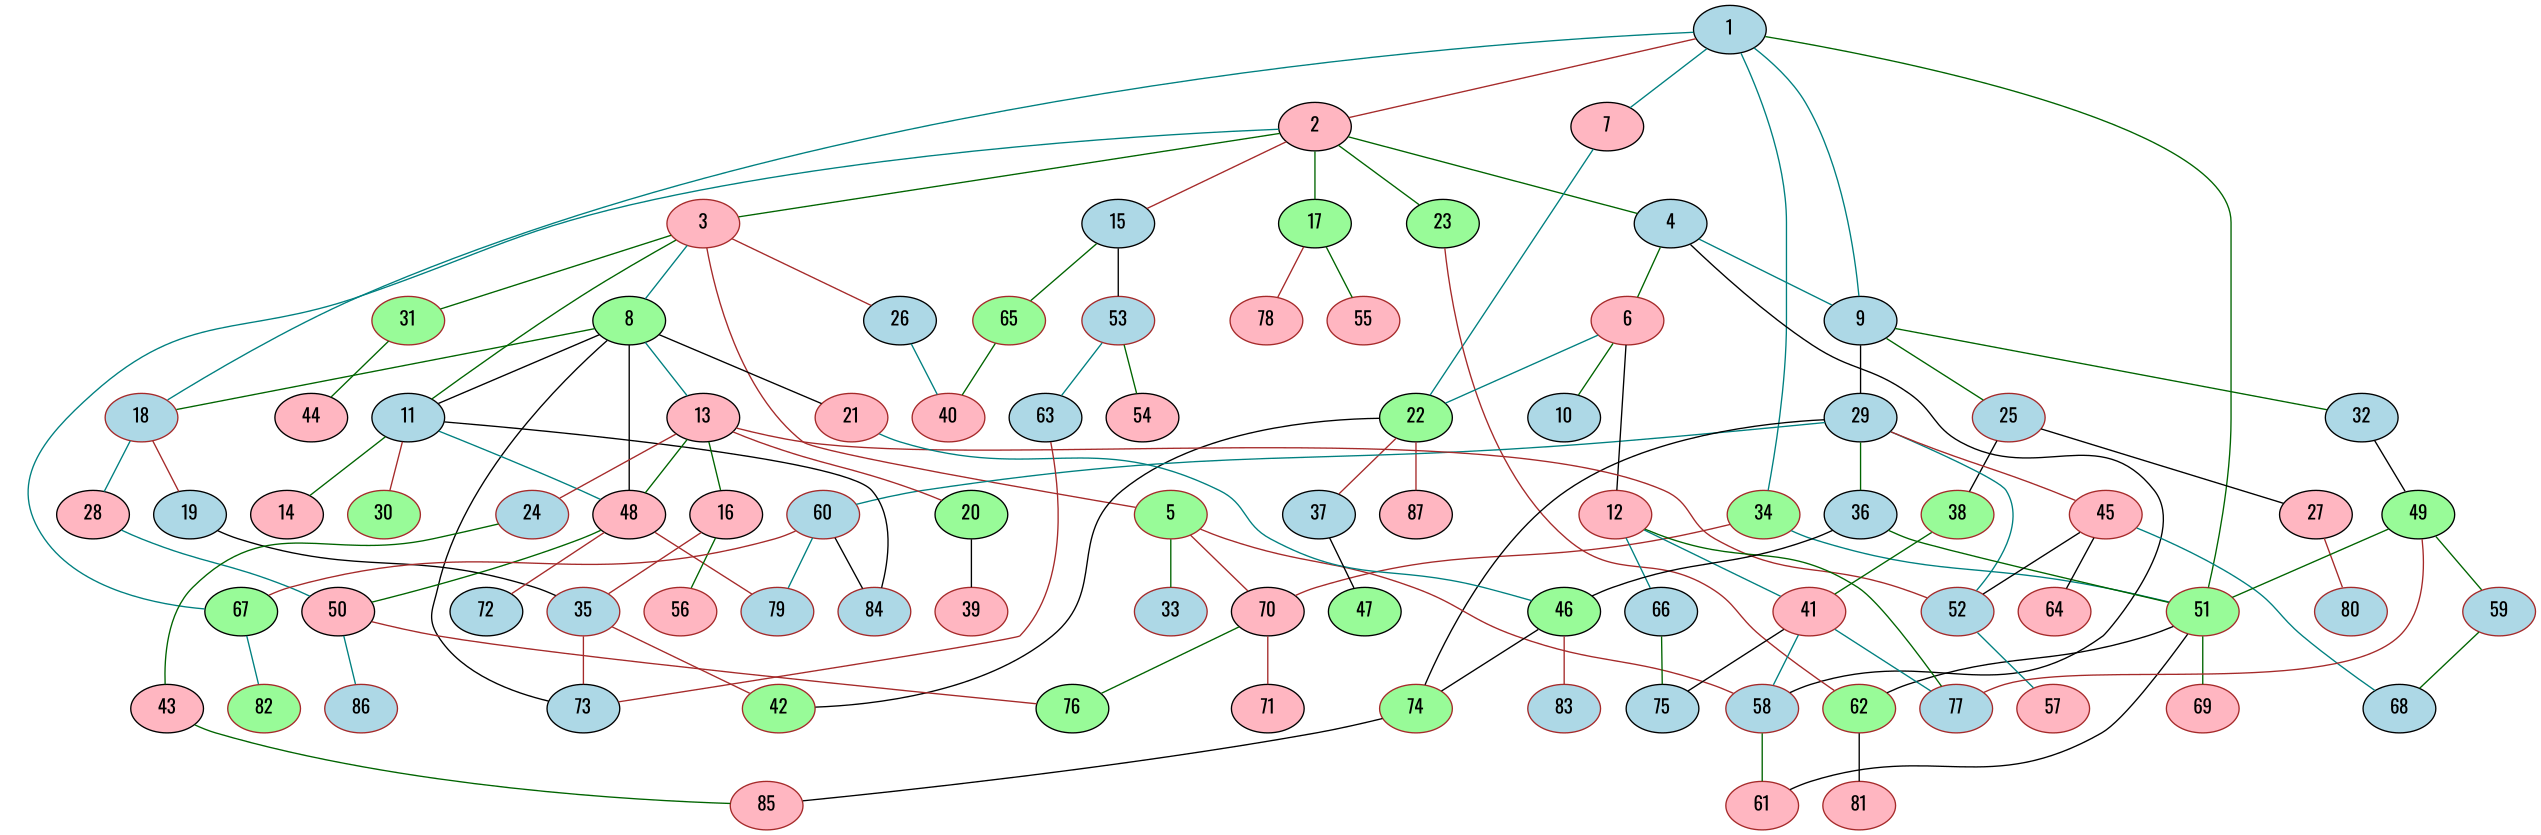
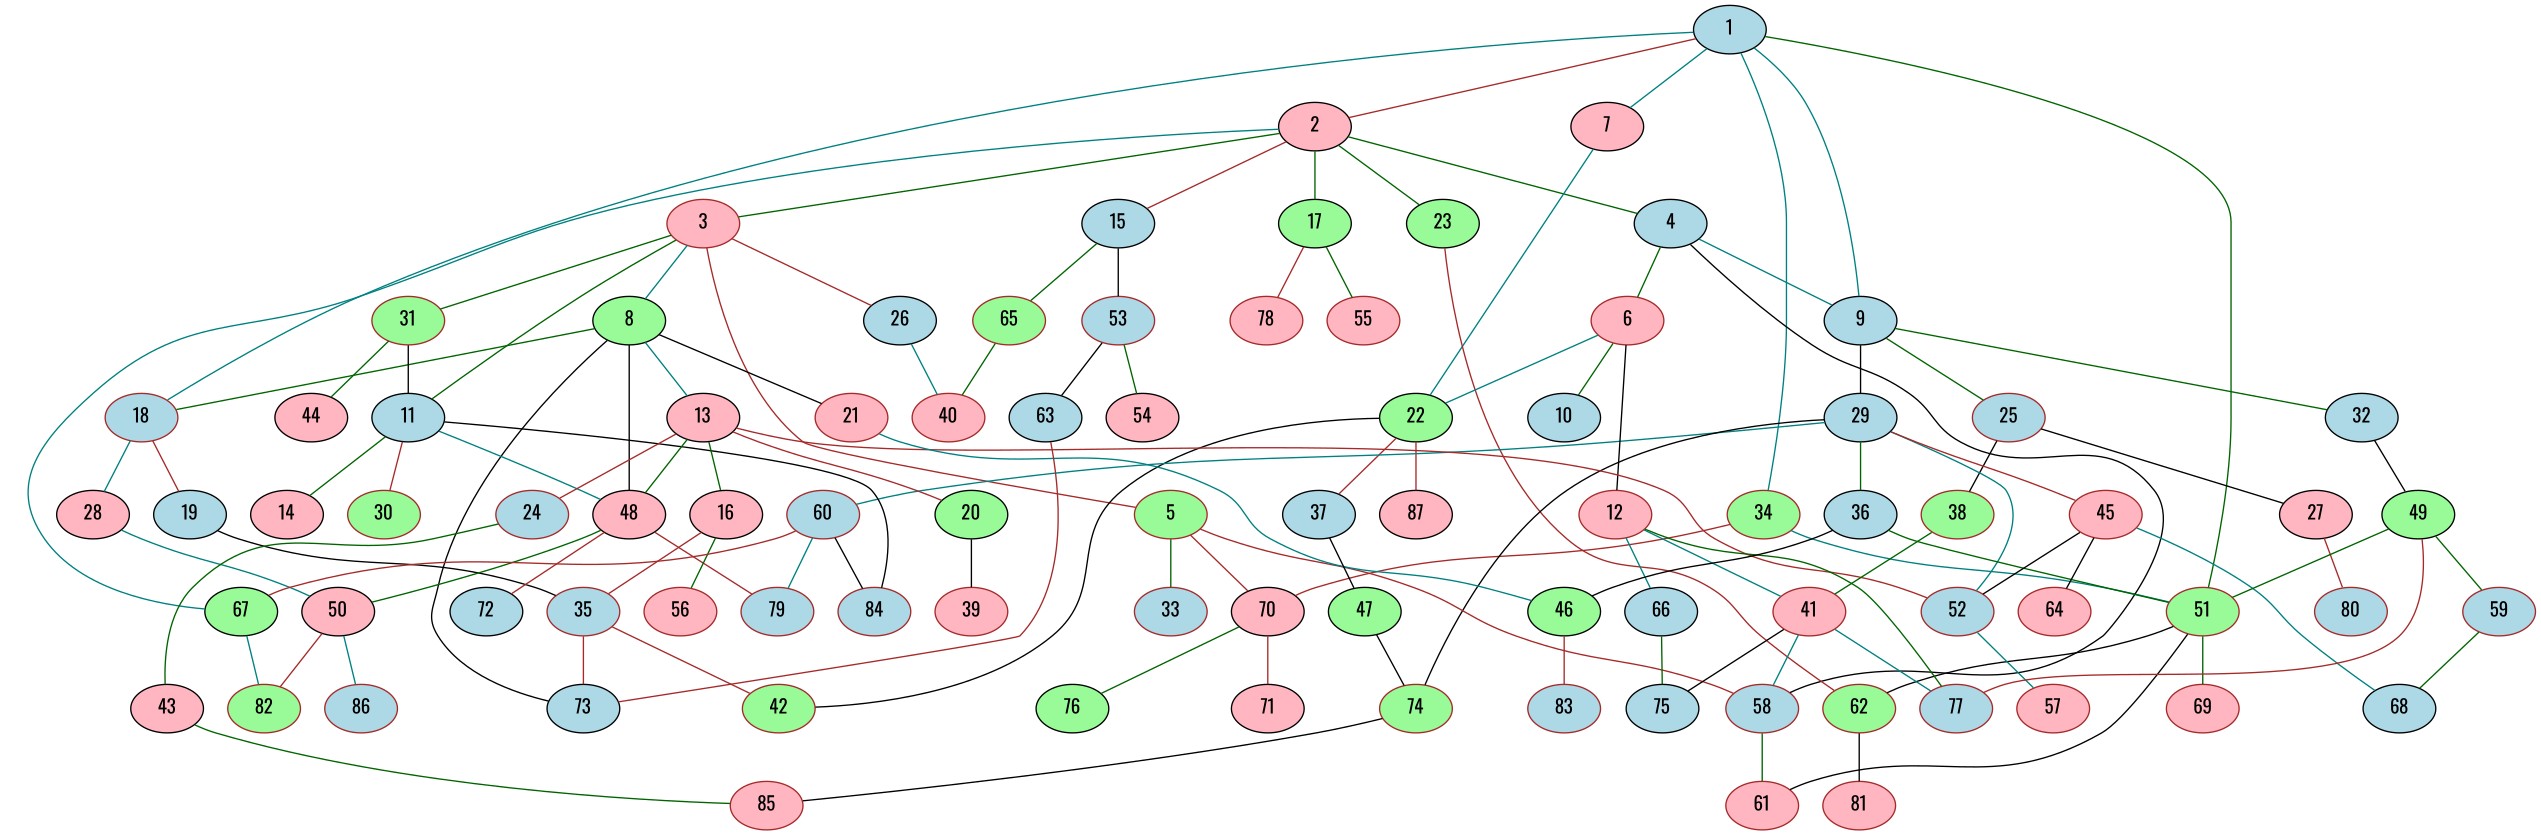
(519, 369) -> (408, 374)
(1082, 369) -> (1082, 369)
(1490, 660) -> (1390, 660)
(670, 666) -> (301, 660)
